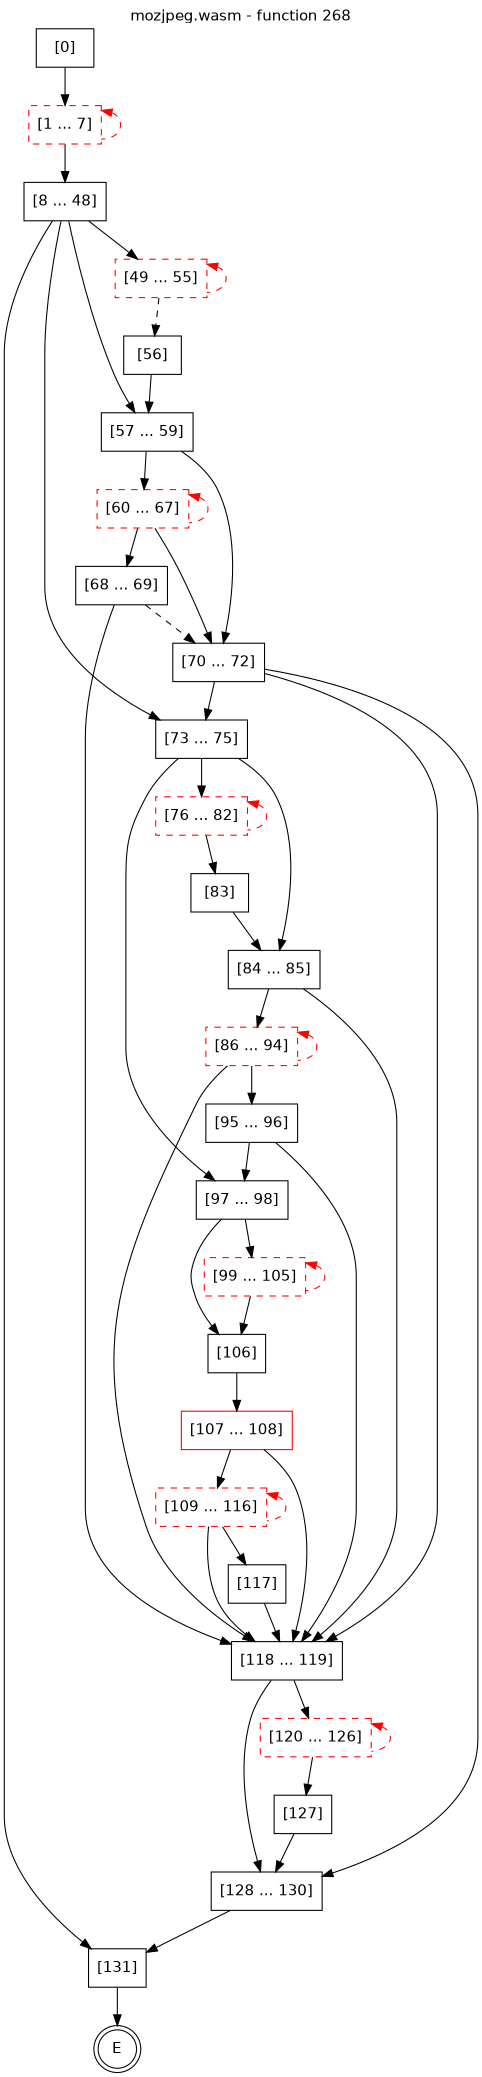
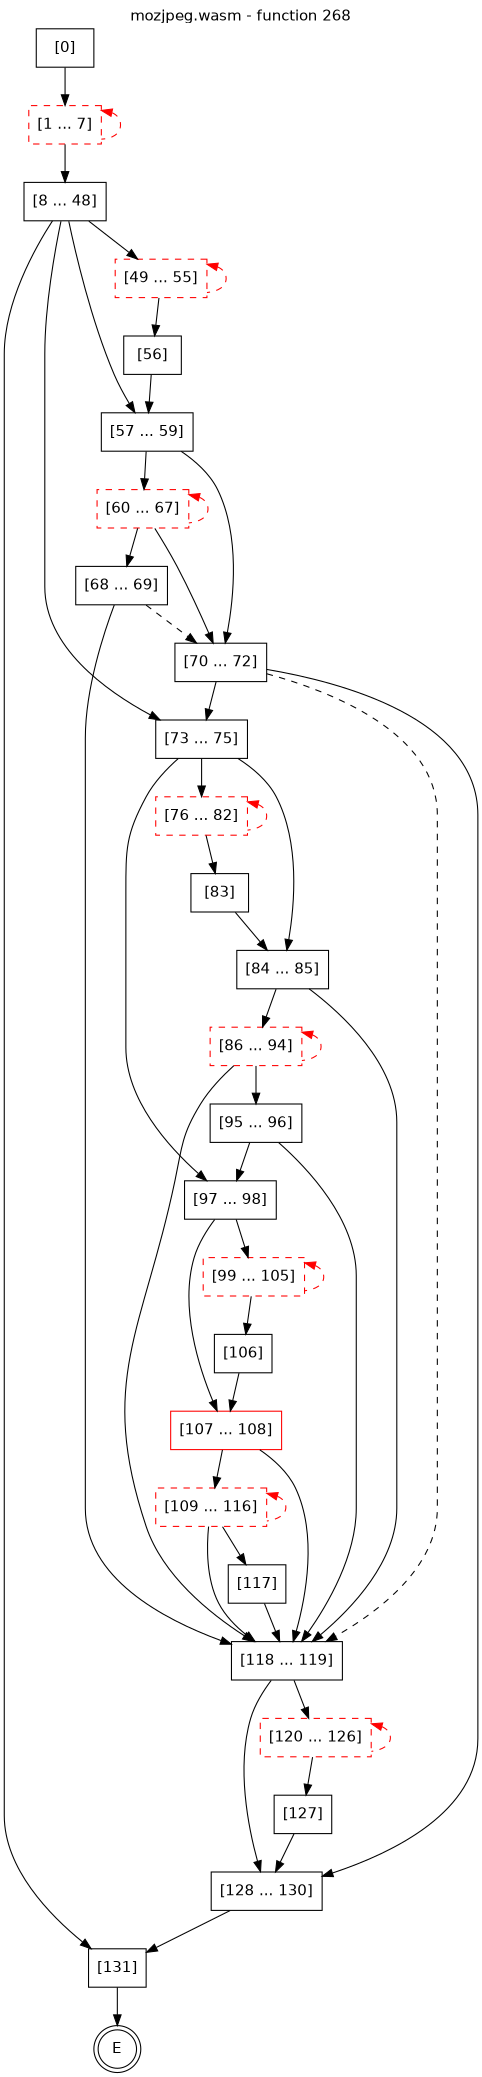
(157, 312) -> (157, 312)
(437, 1128) -> (437, 1129)
(192, 1271) -> (190, 1309)
